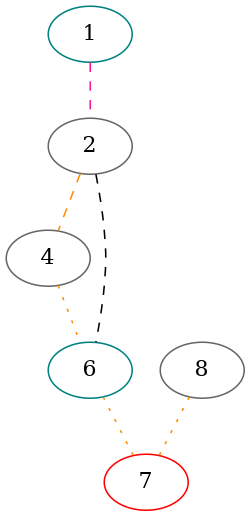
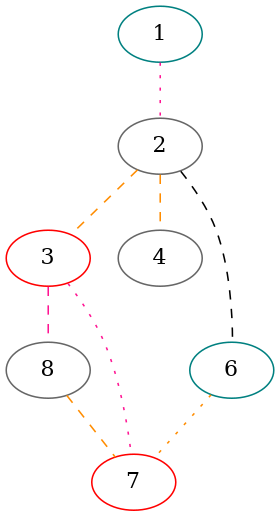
(90, 90) -> (160, 90)
none -> (48, 258)
(69, 314) -> none
(174, 426) -> (91, 426)
